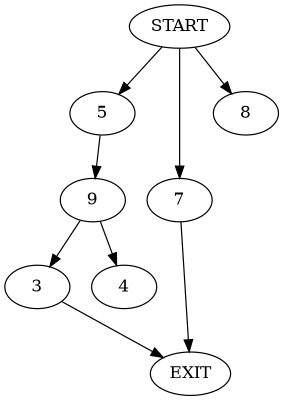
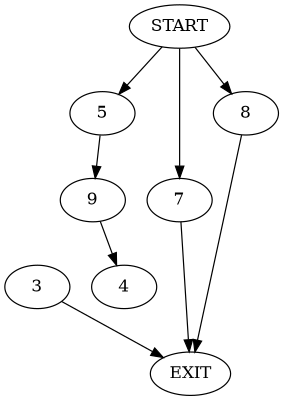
(68, 238) -> none
none -> (220, 238)
